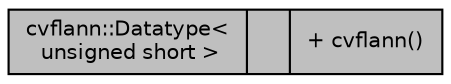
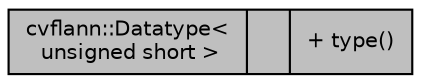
(366, 41) -> (351, 41)
